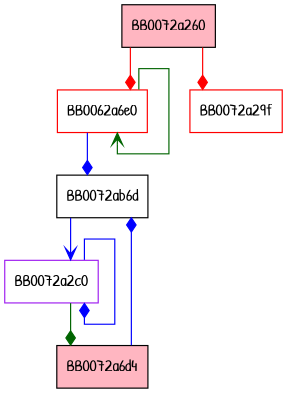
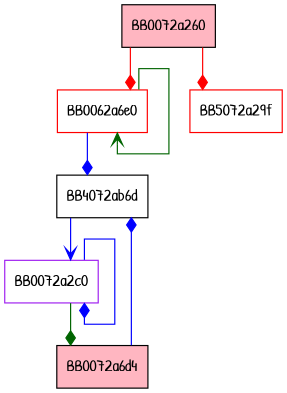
(236, 111) -> (236, 111)
(102, 196) -> (102, 196)
